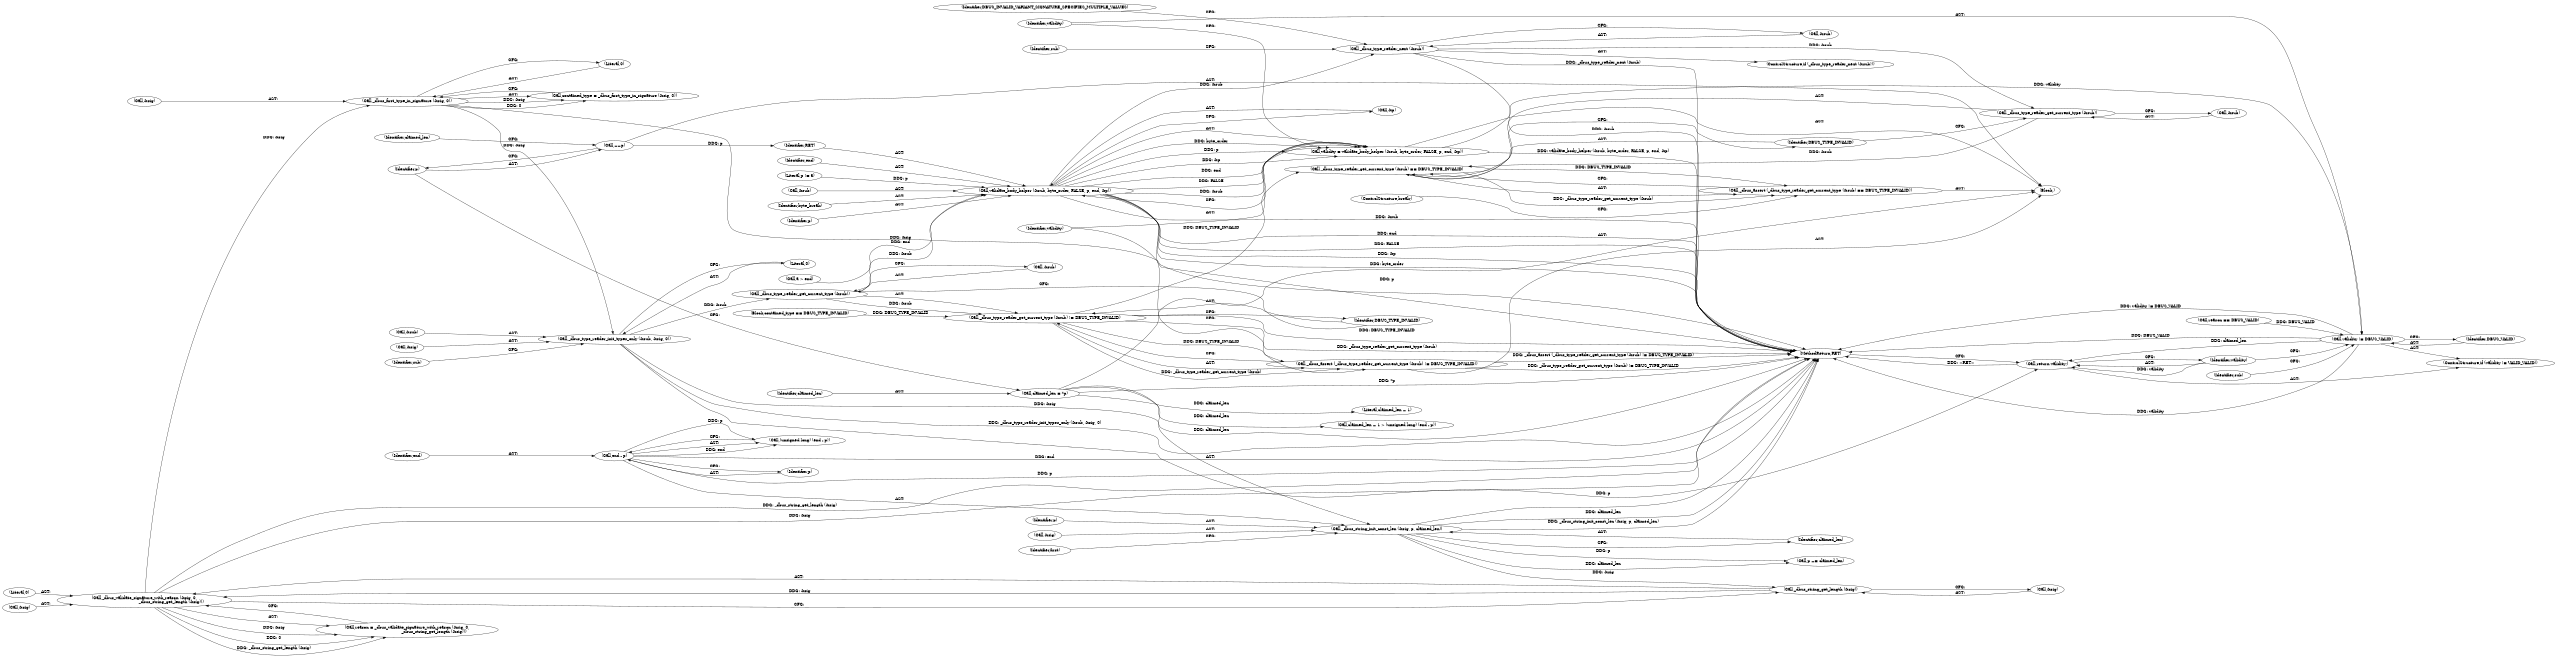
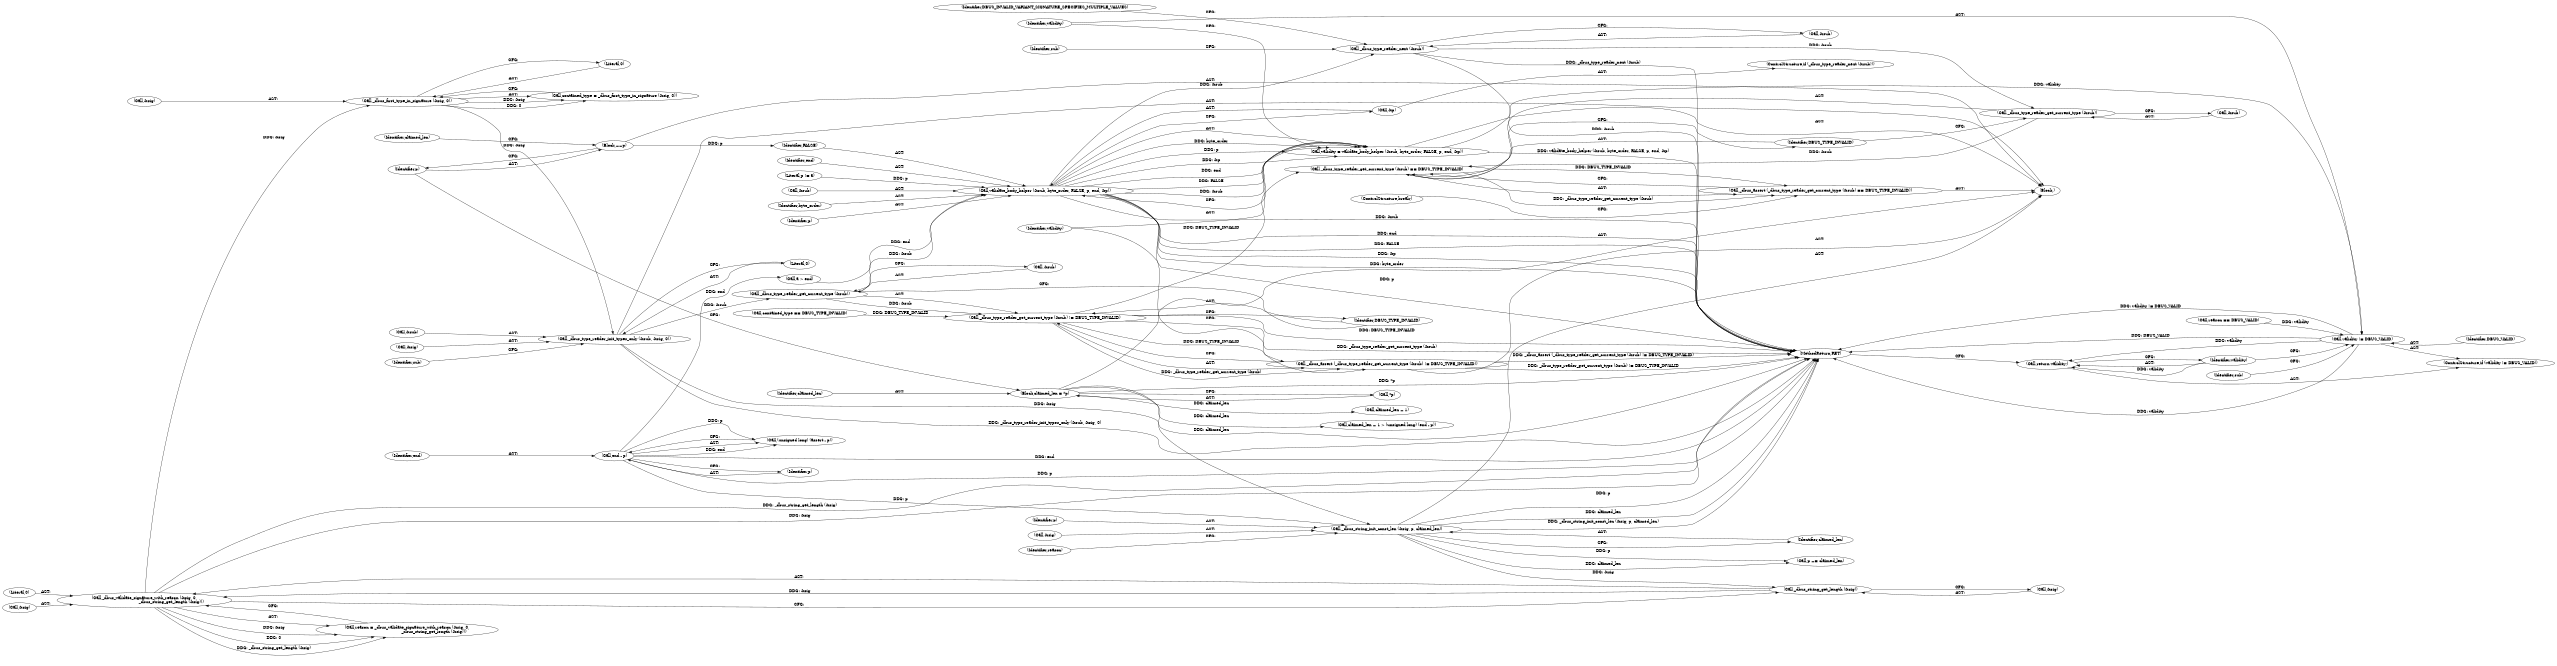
(1595, 56) -> (1584, 75)
(614, 146) -> (614, 146)
(800, 146) -> (800, 146)
(800, 206) -> (800, 206)
(1087, 246) -> none
none -> (1670, 306)
(800, 314) -> (800, 314)
(2296, 322) -> (2296, 322)
(2429, 339) -> none
(2229, 341) -> (2229, 341)
none -> (698, 349)
(2491, 363) -> (2491, 363)
(1932, 364) -> none
(1045, 394) -> (1045, 394)
none -> (1387, 395)
(1387, 410) -> (1387, 410)
(800, 441) -> (800, 441)
(1321, 497) -> (1278, 103)
(901, 499) -> (901, 499)
(1045, 551) -> (1045, 551)
